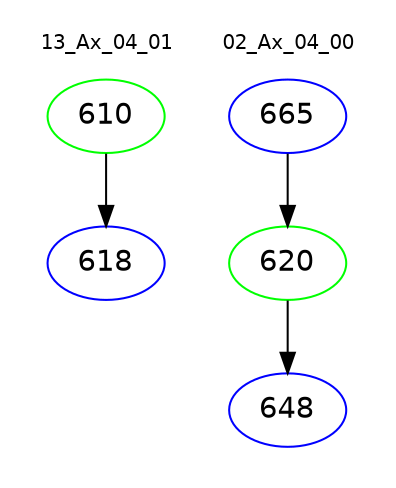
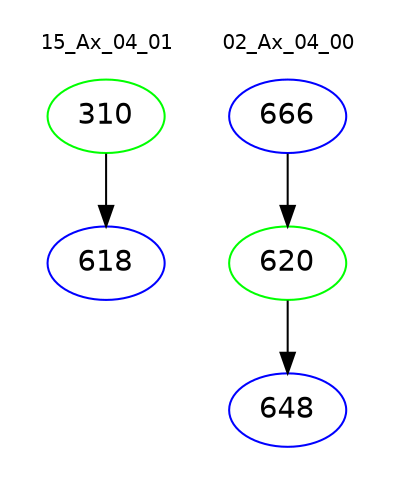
(107, 44) -> (107, 44)
(106, 116) -> (106, 116)
(288, 116) -> (288, 116)
